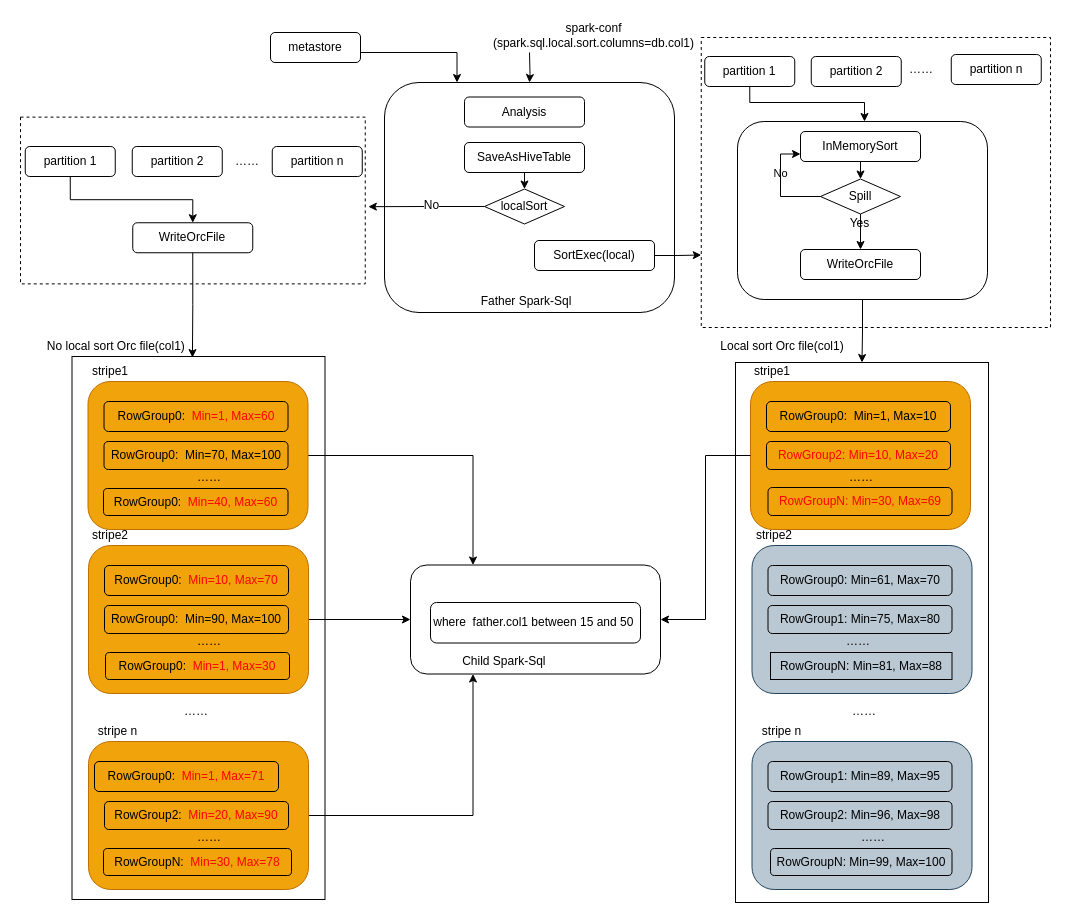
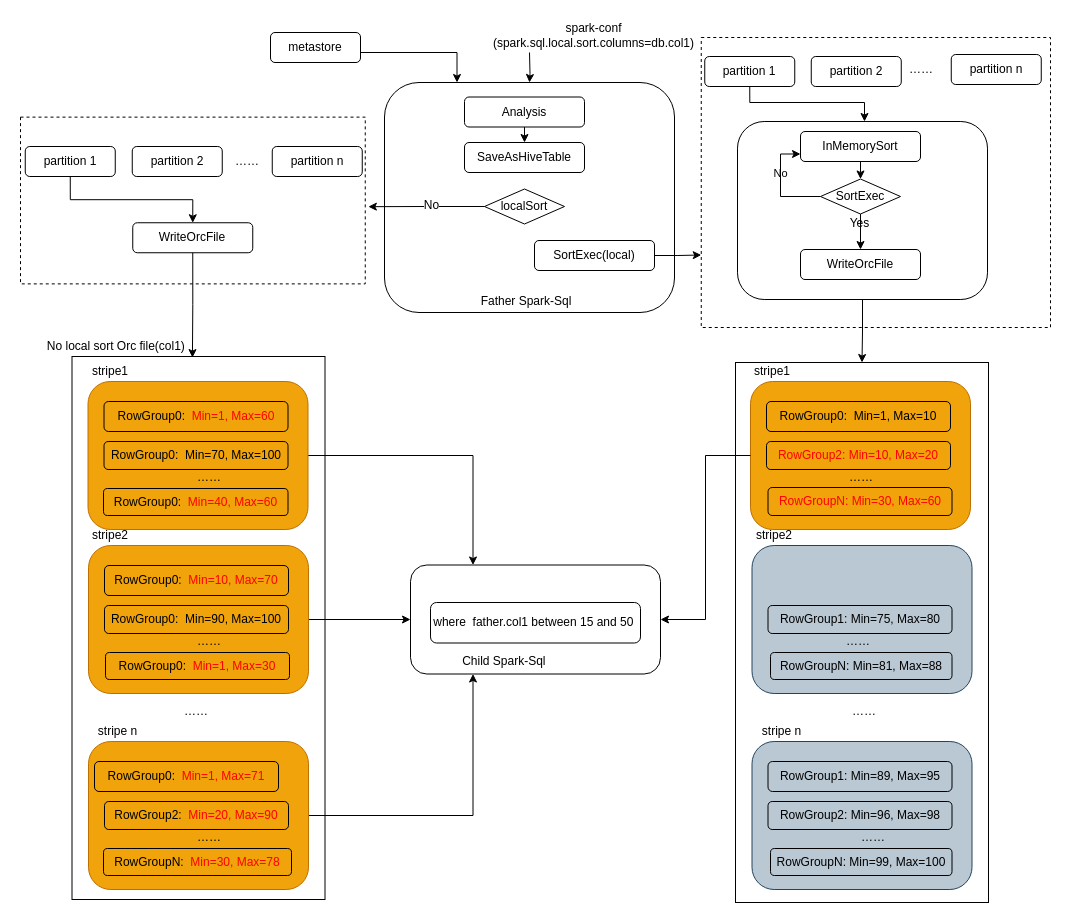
none -> (525, 131)
(525, 178) -> none
(861, 197) -> (861, 197)
(782, 347) -> none
(861, 502) -> (861, 502)
(860, 581) -> none
(861, 666) -> (861, 666)
